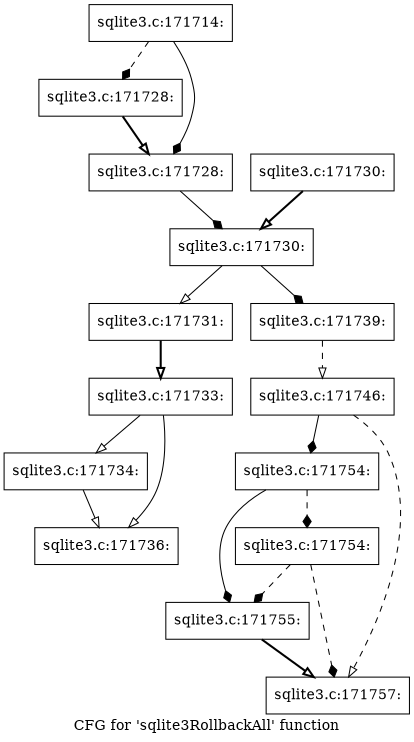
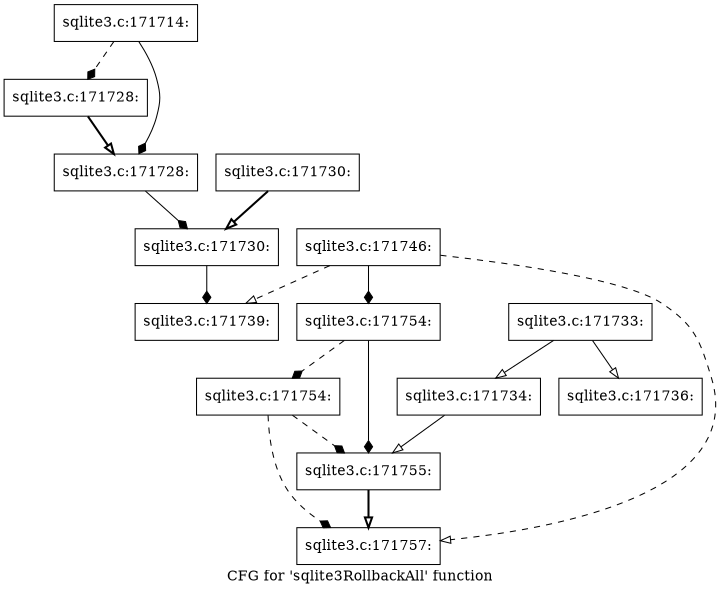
(161, 322) -> none
(322, 354) -> (293, 282)
(89, 504) -> (423, 431)
